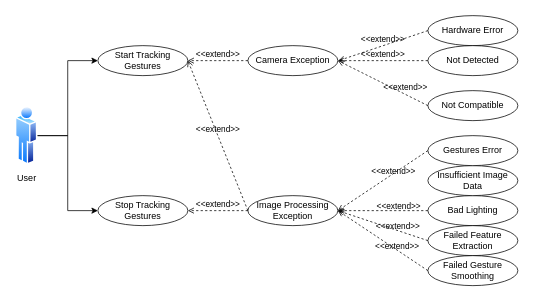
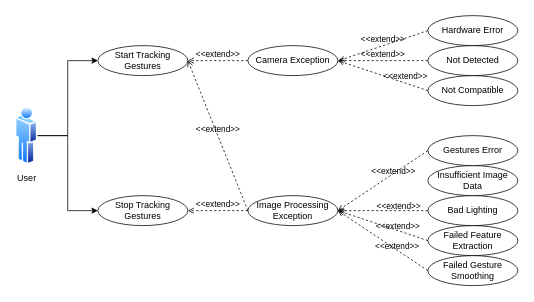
(473, 105) -> (473, 90)
